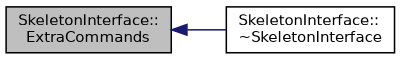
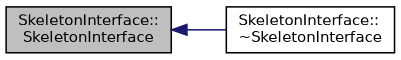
(89, 30) -> (89, 30)
